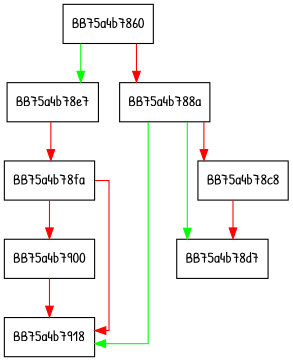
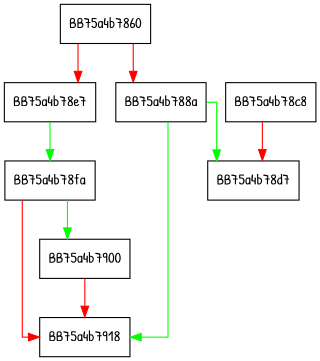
(81, 58) -> (78, 58)
(51, 136) -> (50, 136)
(204, 136) -> none
(49, 214) -> (67, 214)
